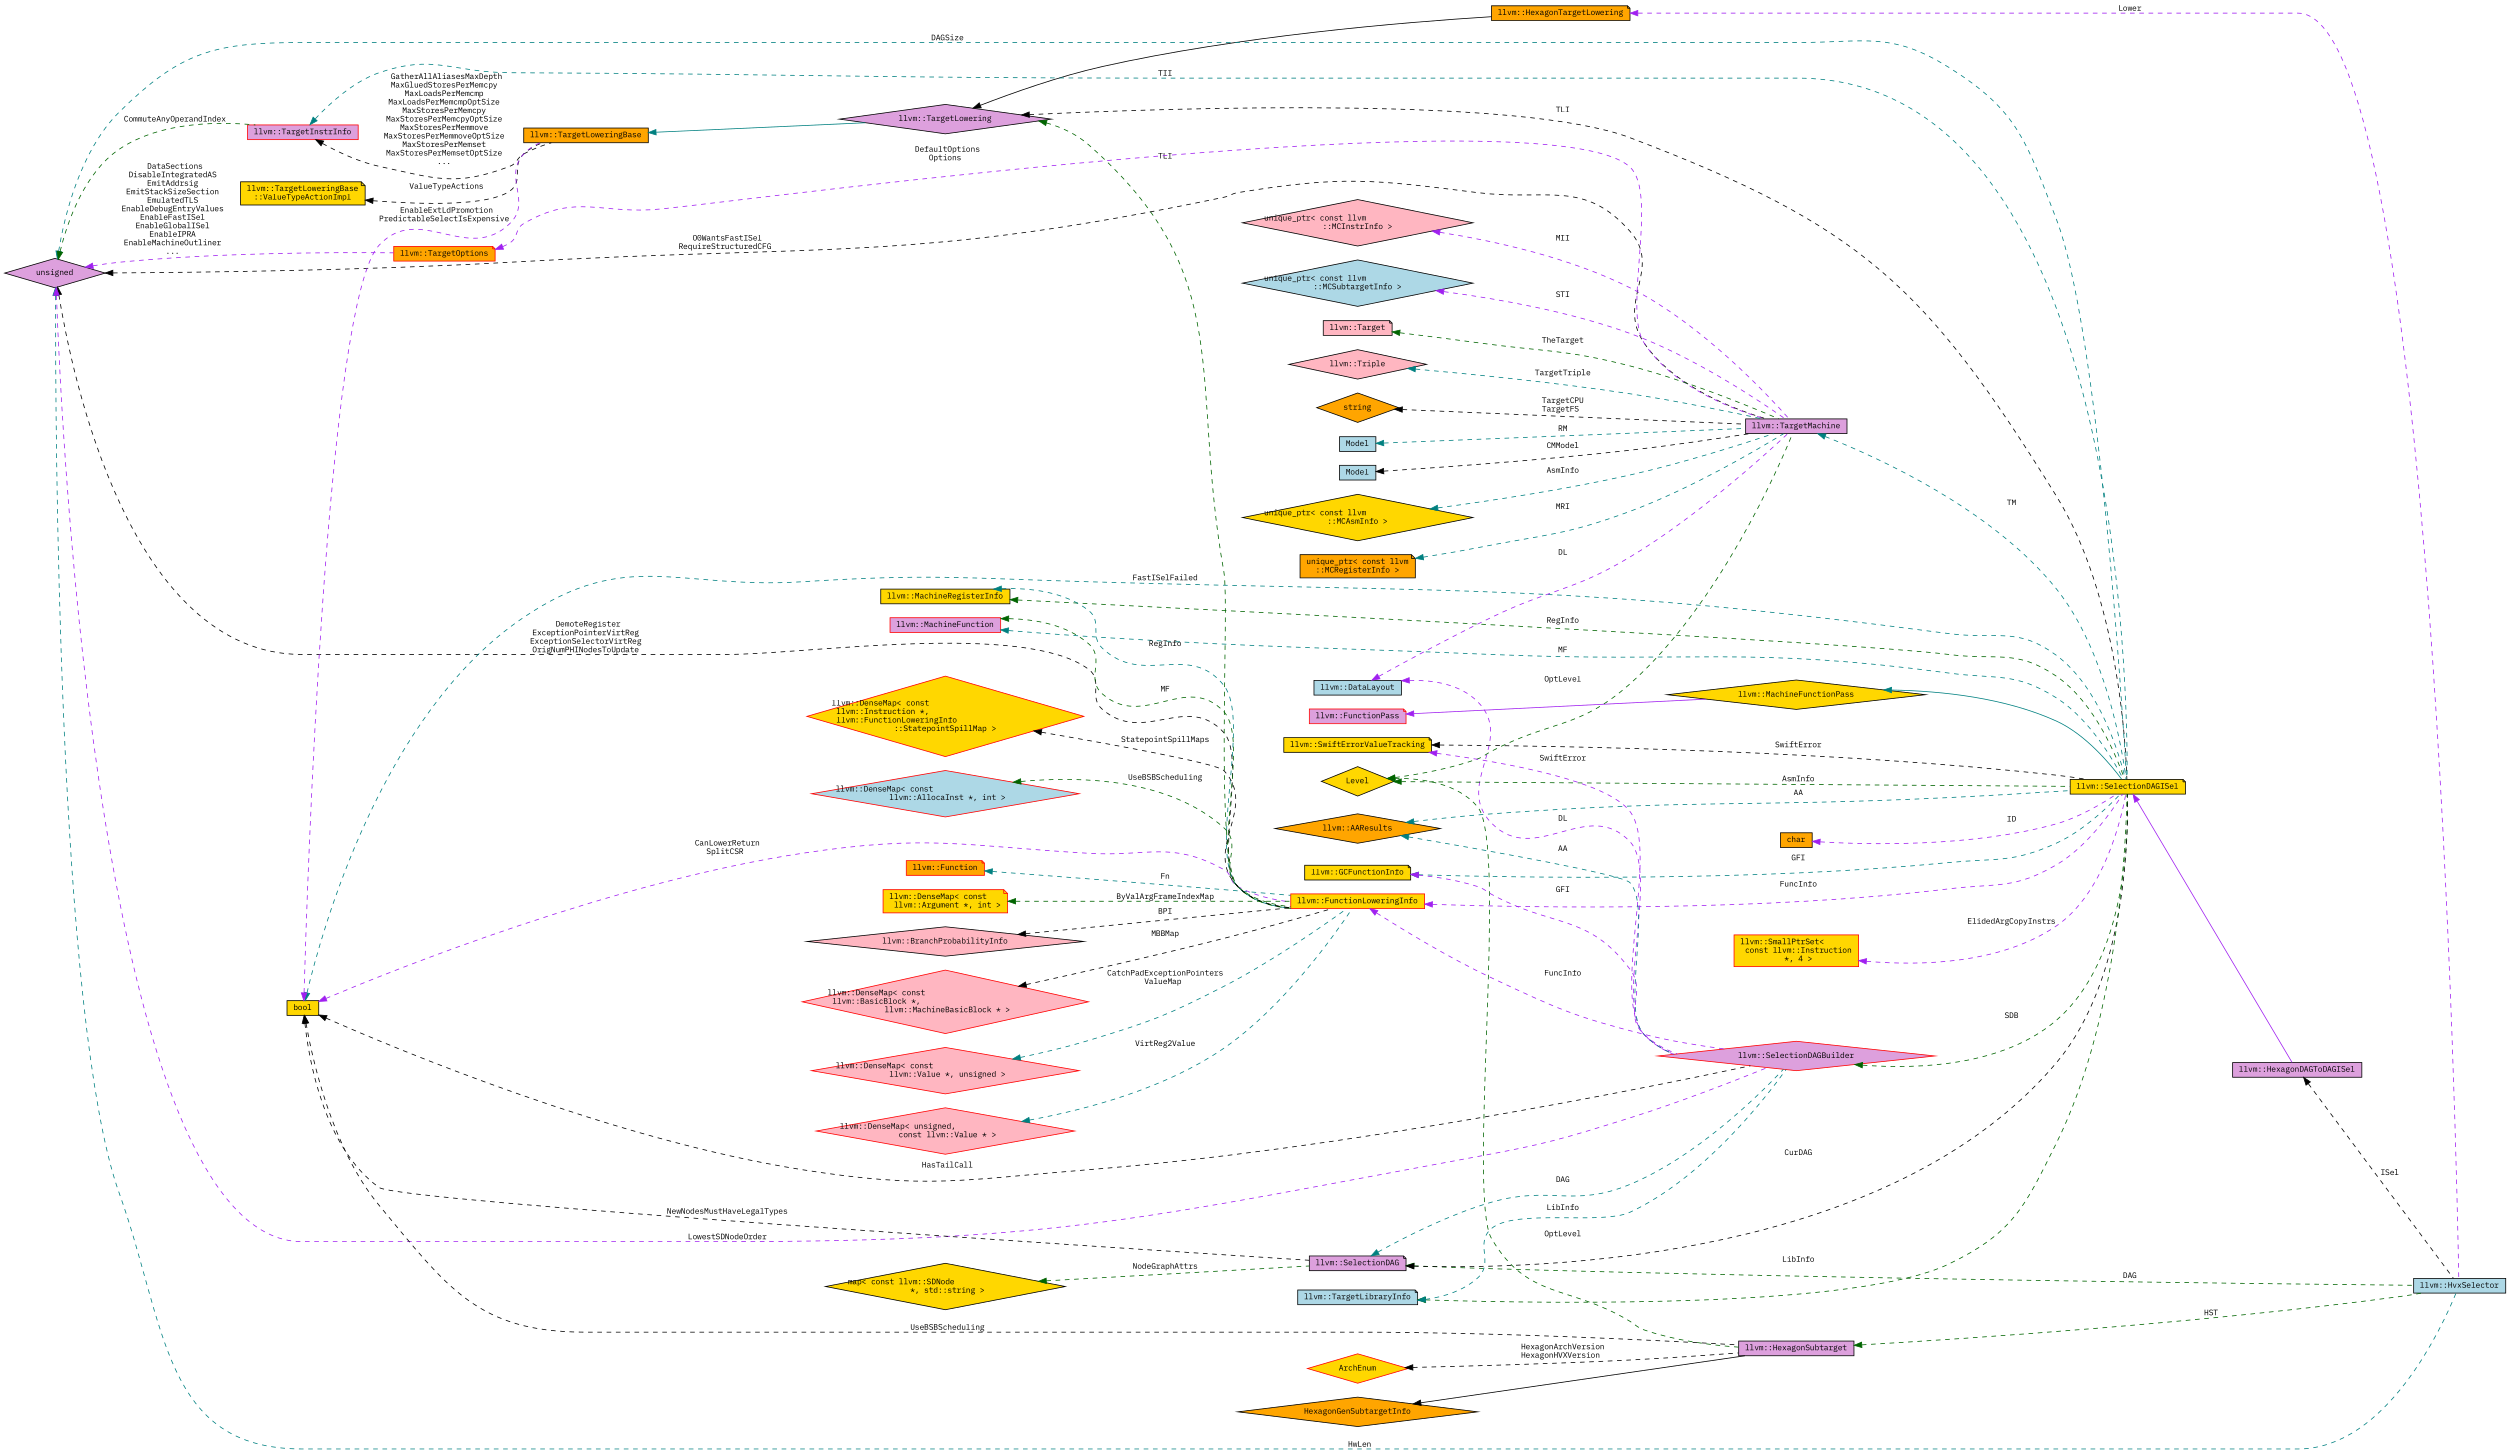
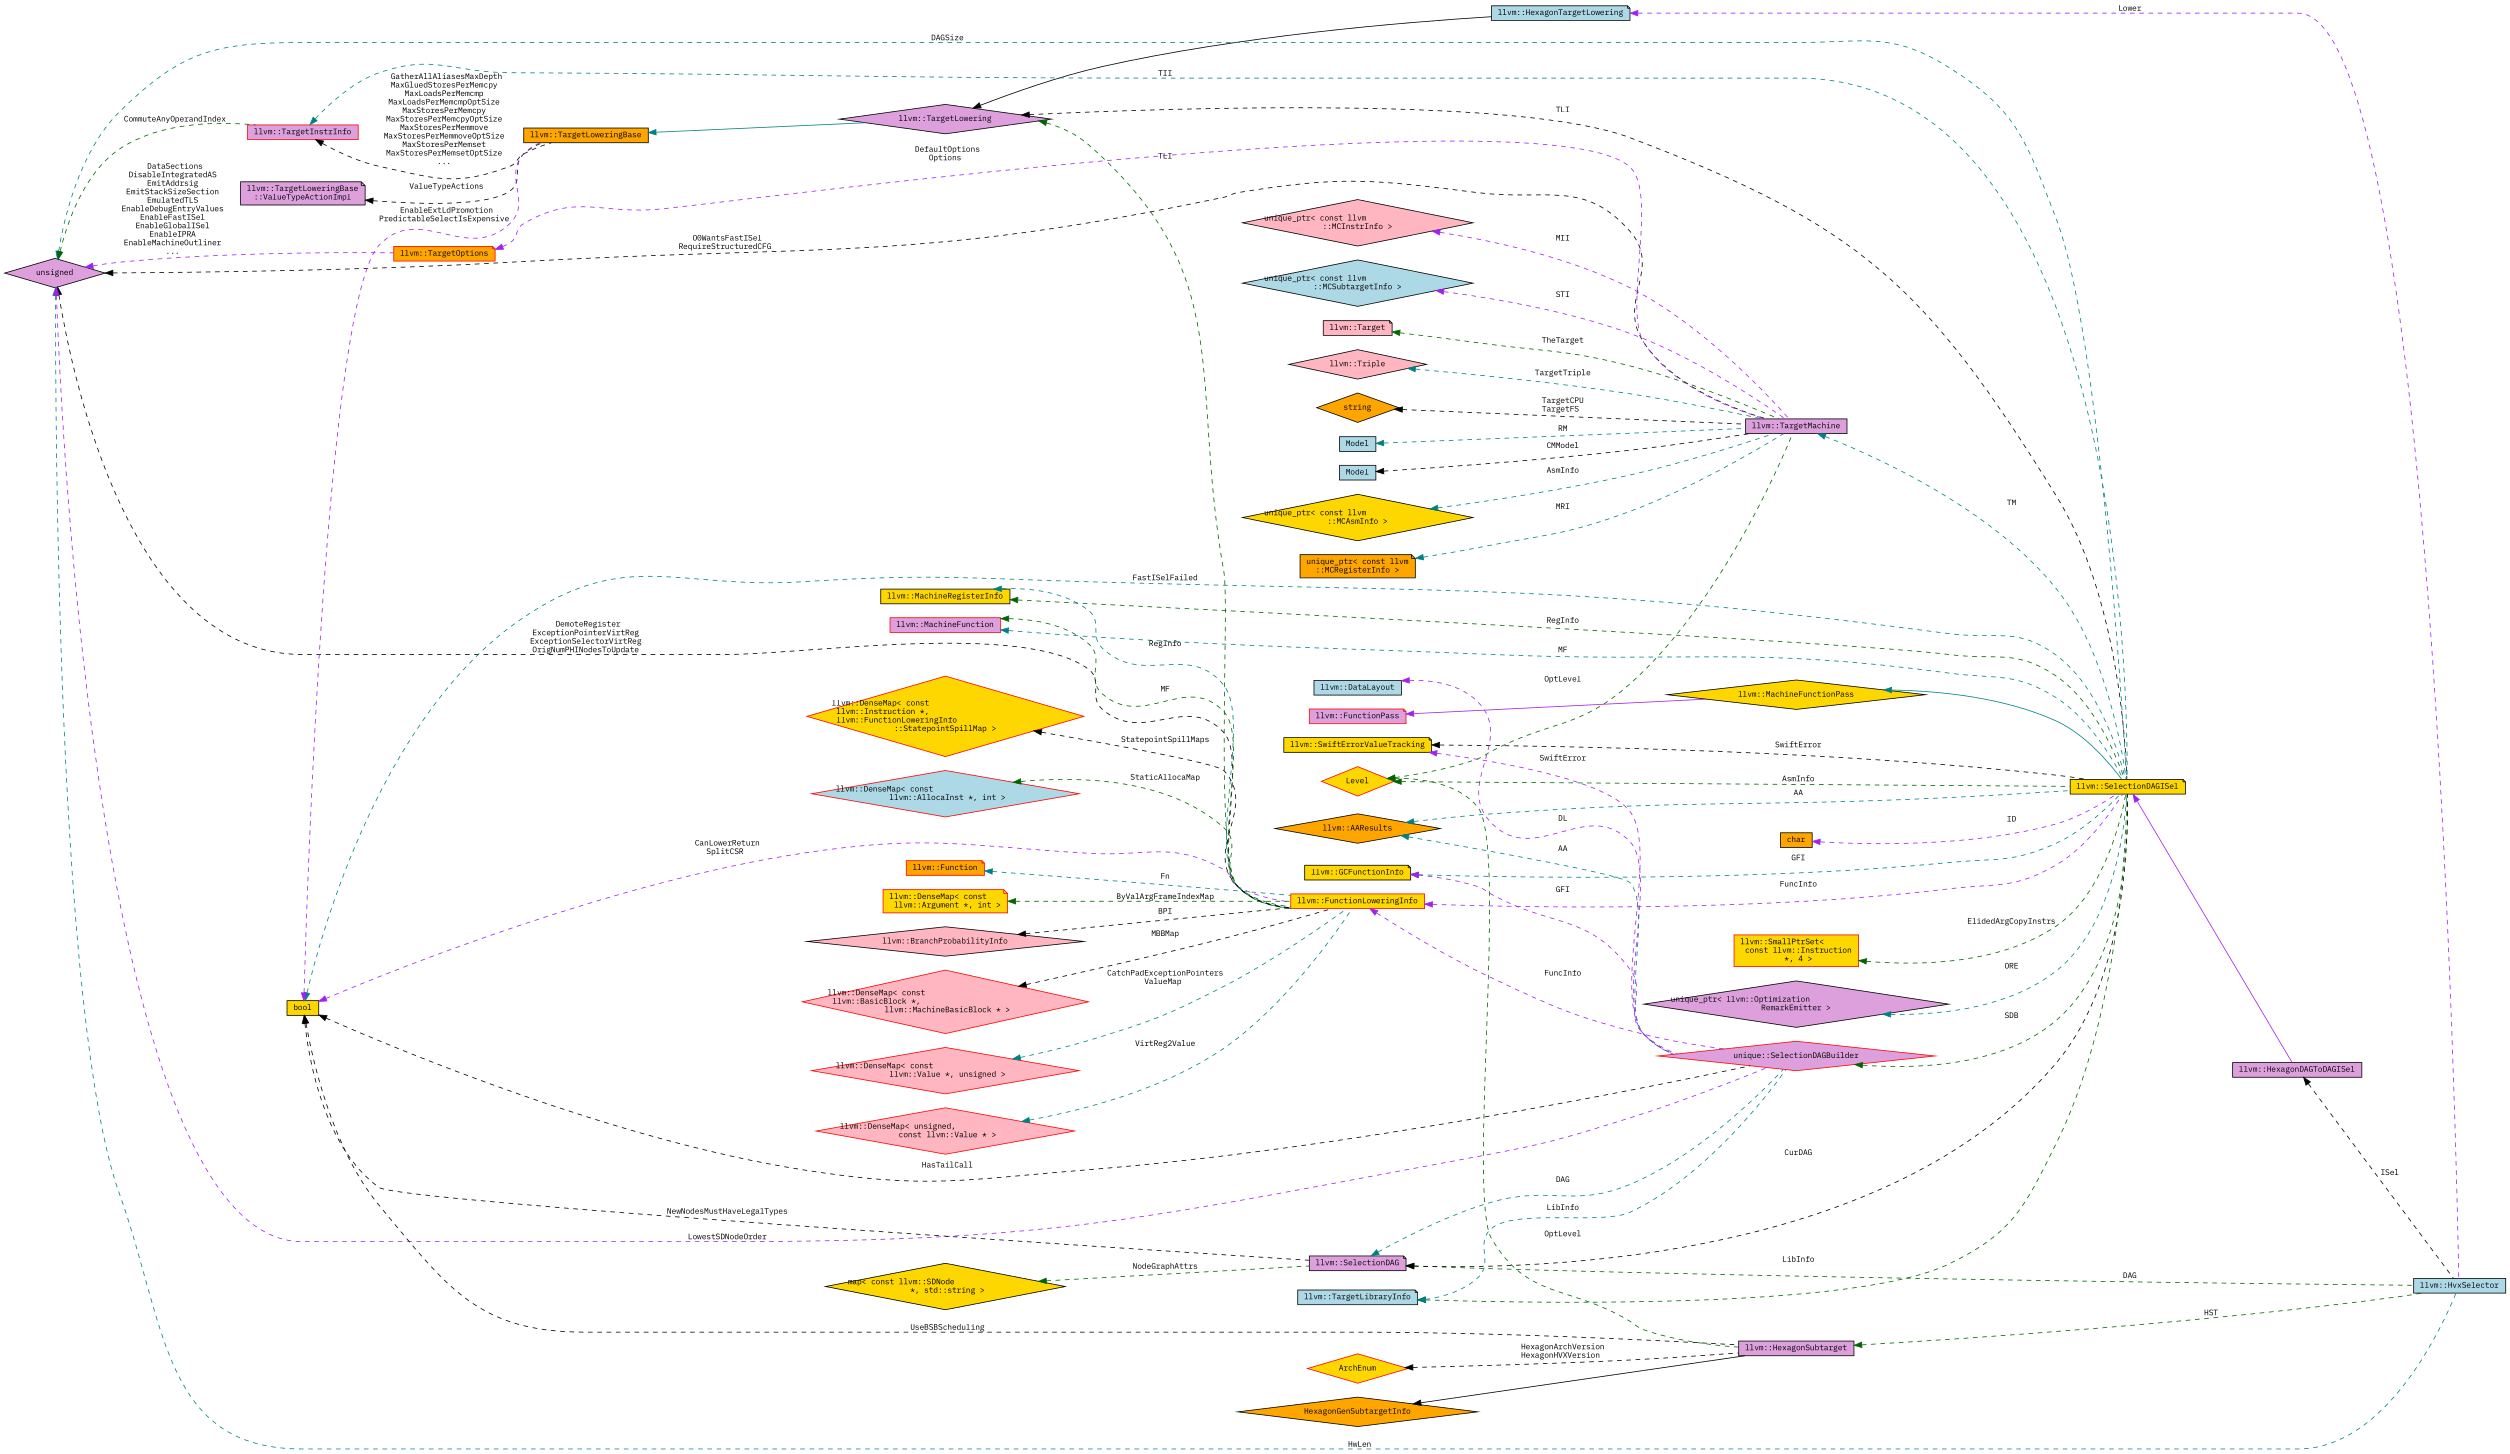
(1561, 13) -> (1561, 13)
(303, 193) -> (303, 193)
(1596, 575) -> none
(1163, 778) -> (1163, 778)
(1358, 781) -> (1358, 781)
(2037, 937) -> (2037, 937)
none -> (1796, 1004)
(1796, 1056) -> (1796, 1056)
